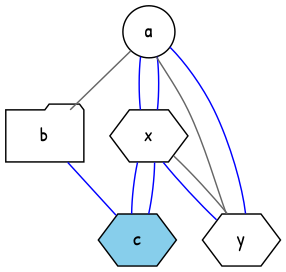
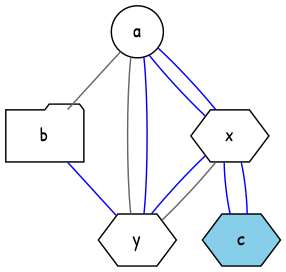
(92, 189) -> (92, 189)
